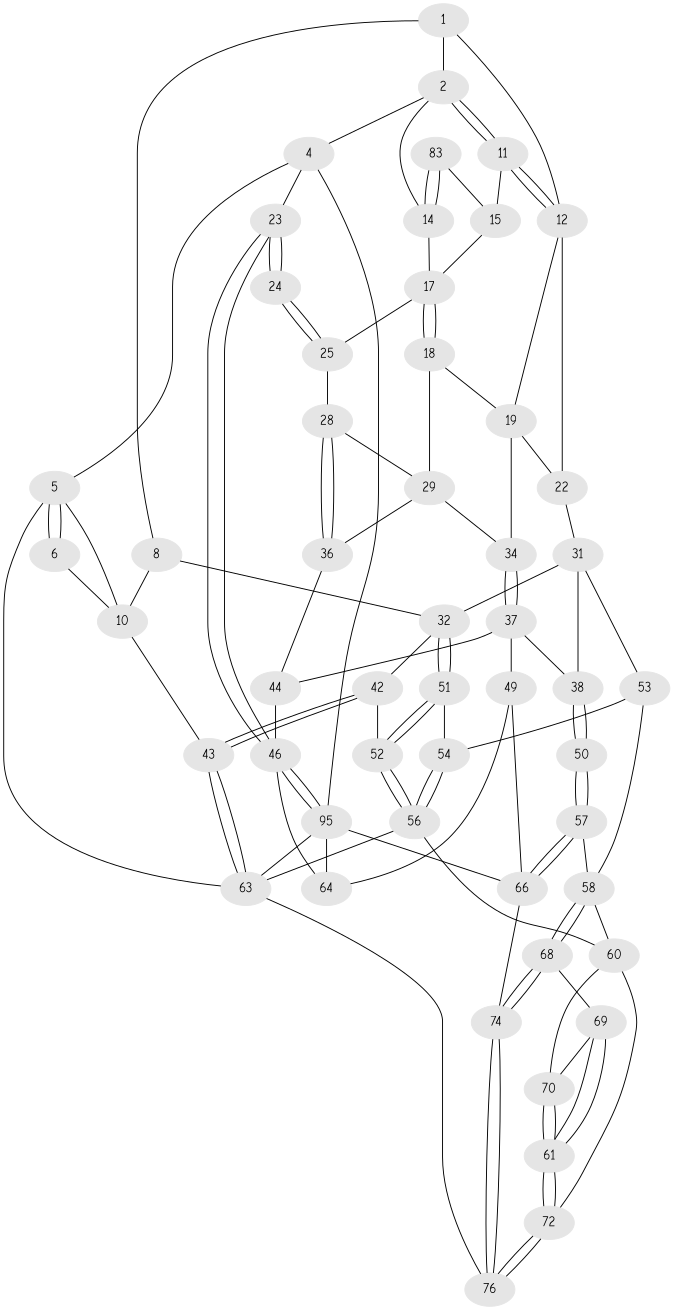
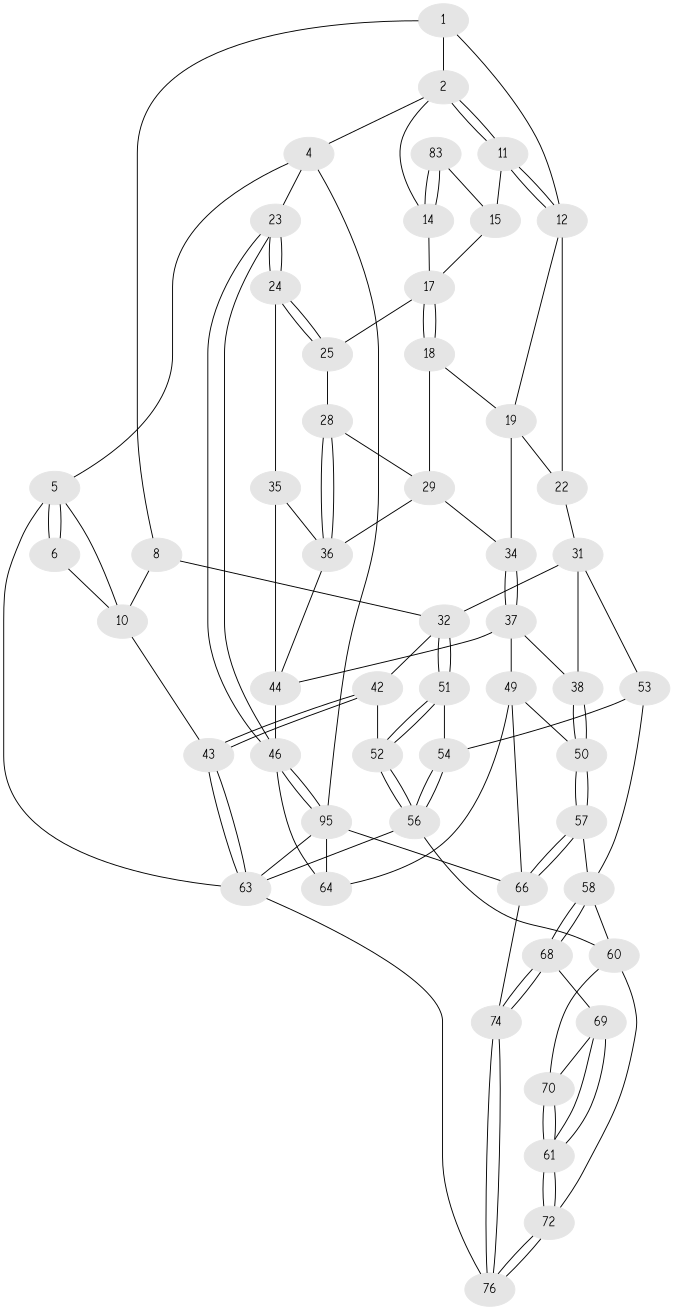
none -> (276, 488)
none -> (545, 721)
